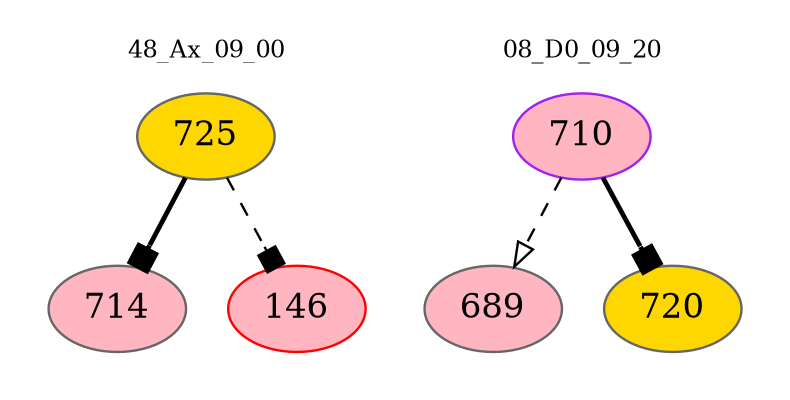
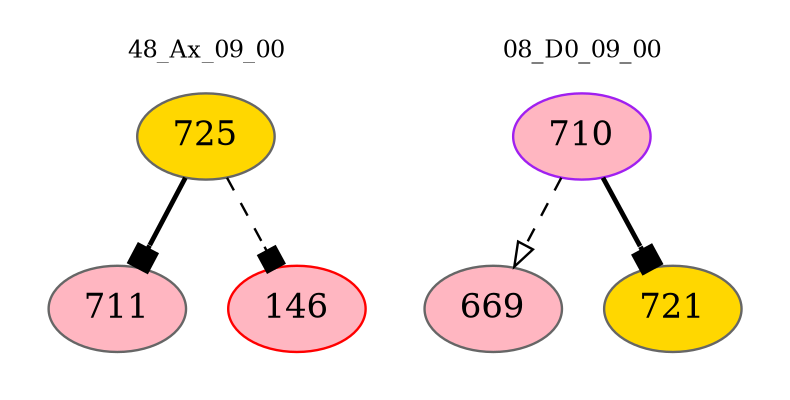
(583, 51) -> (583, 51)
(117, 309) -> (117, 309)
(493, 309) -> (493, 309)
(673, 309) -> (673, 309)
